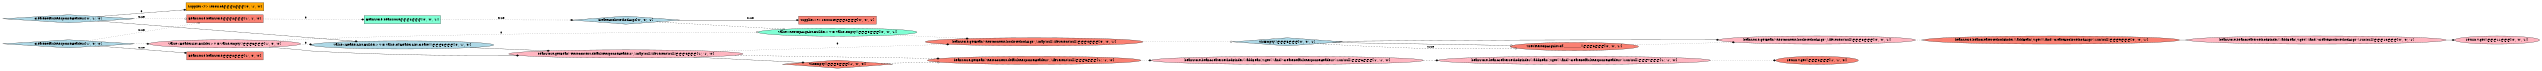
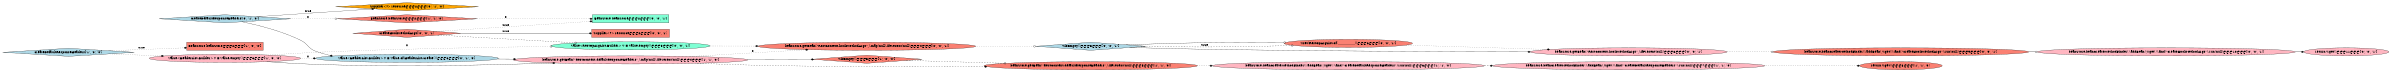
(225, 7) -> (407, 7)
(142, 12) -> (308, 12)
(142, 17) -> (308, 17)
(225, 19) -> (407, 19)
(505, 20) -> (513, 26)
(626, 20) -> (407, 33)
(142, 32) -> none
(141, 49) -> (146, 49)
